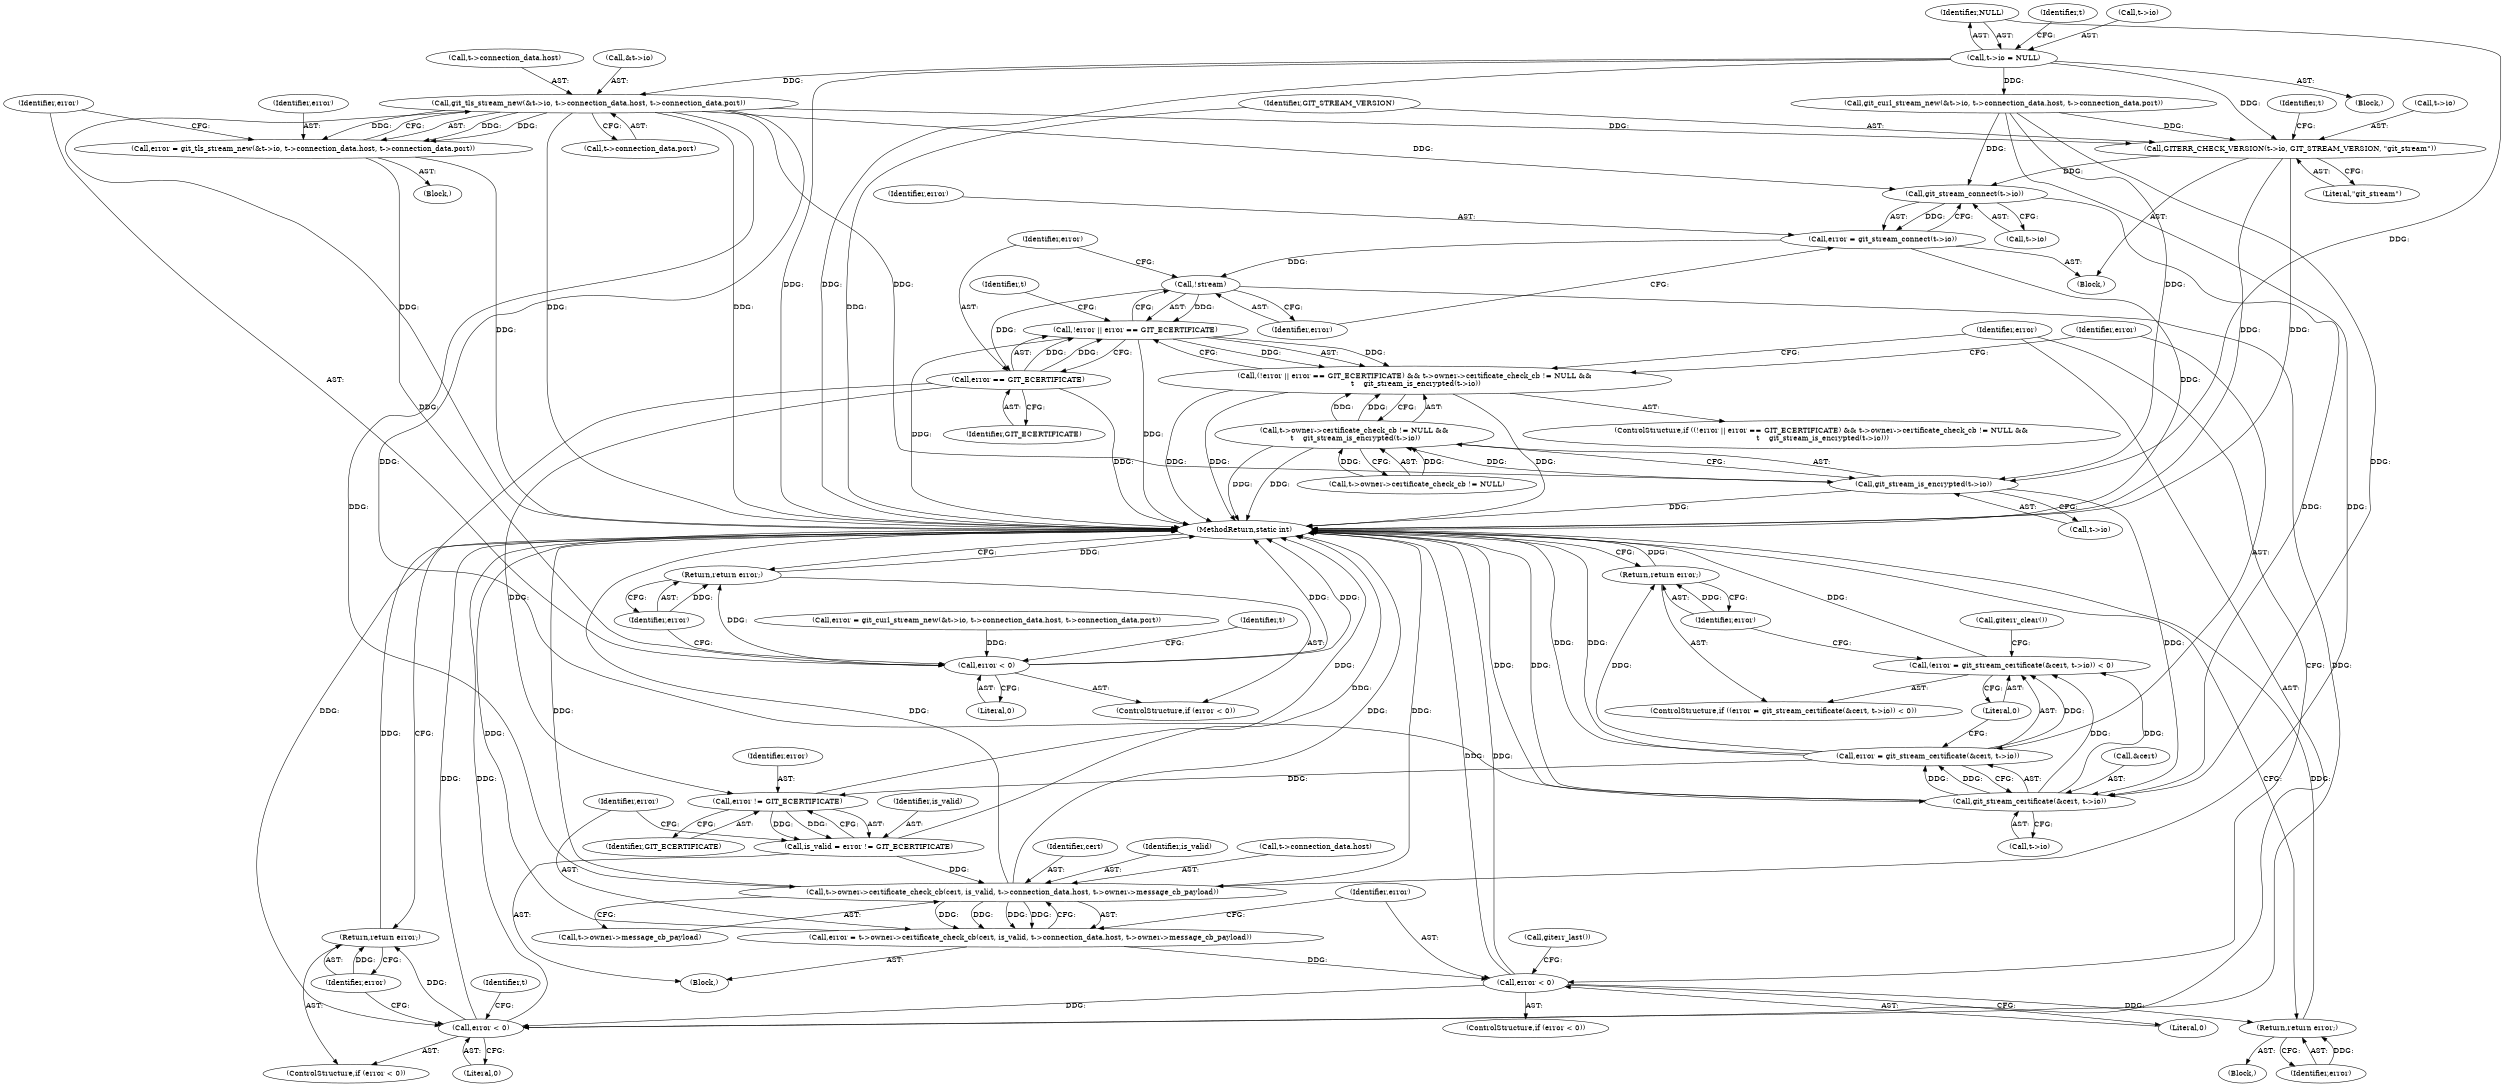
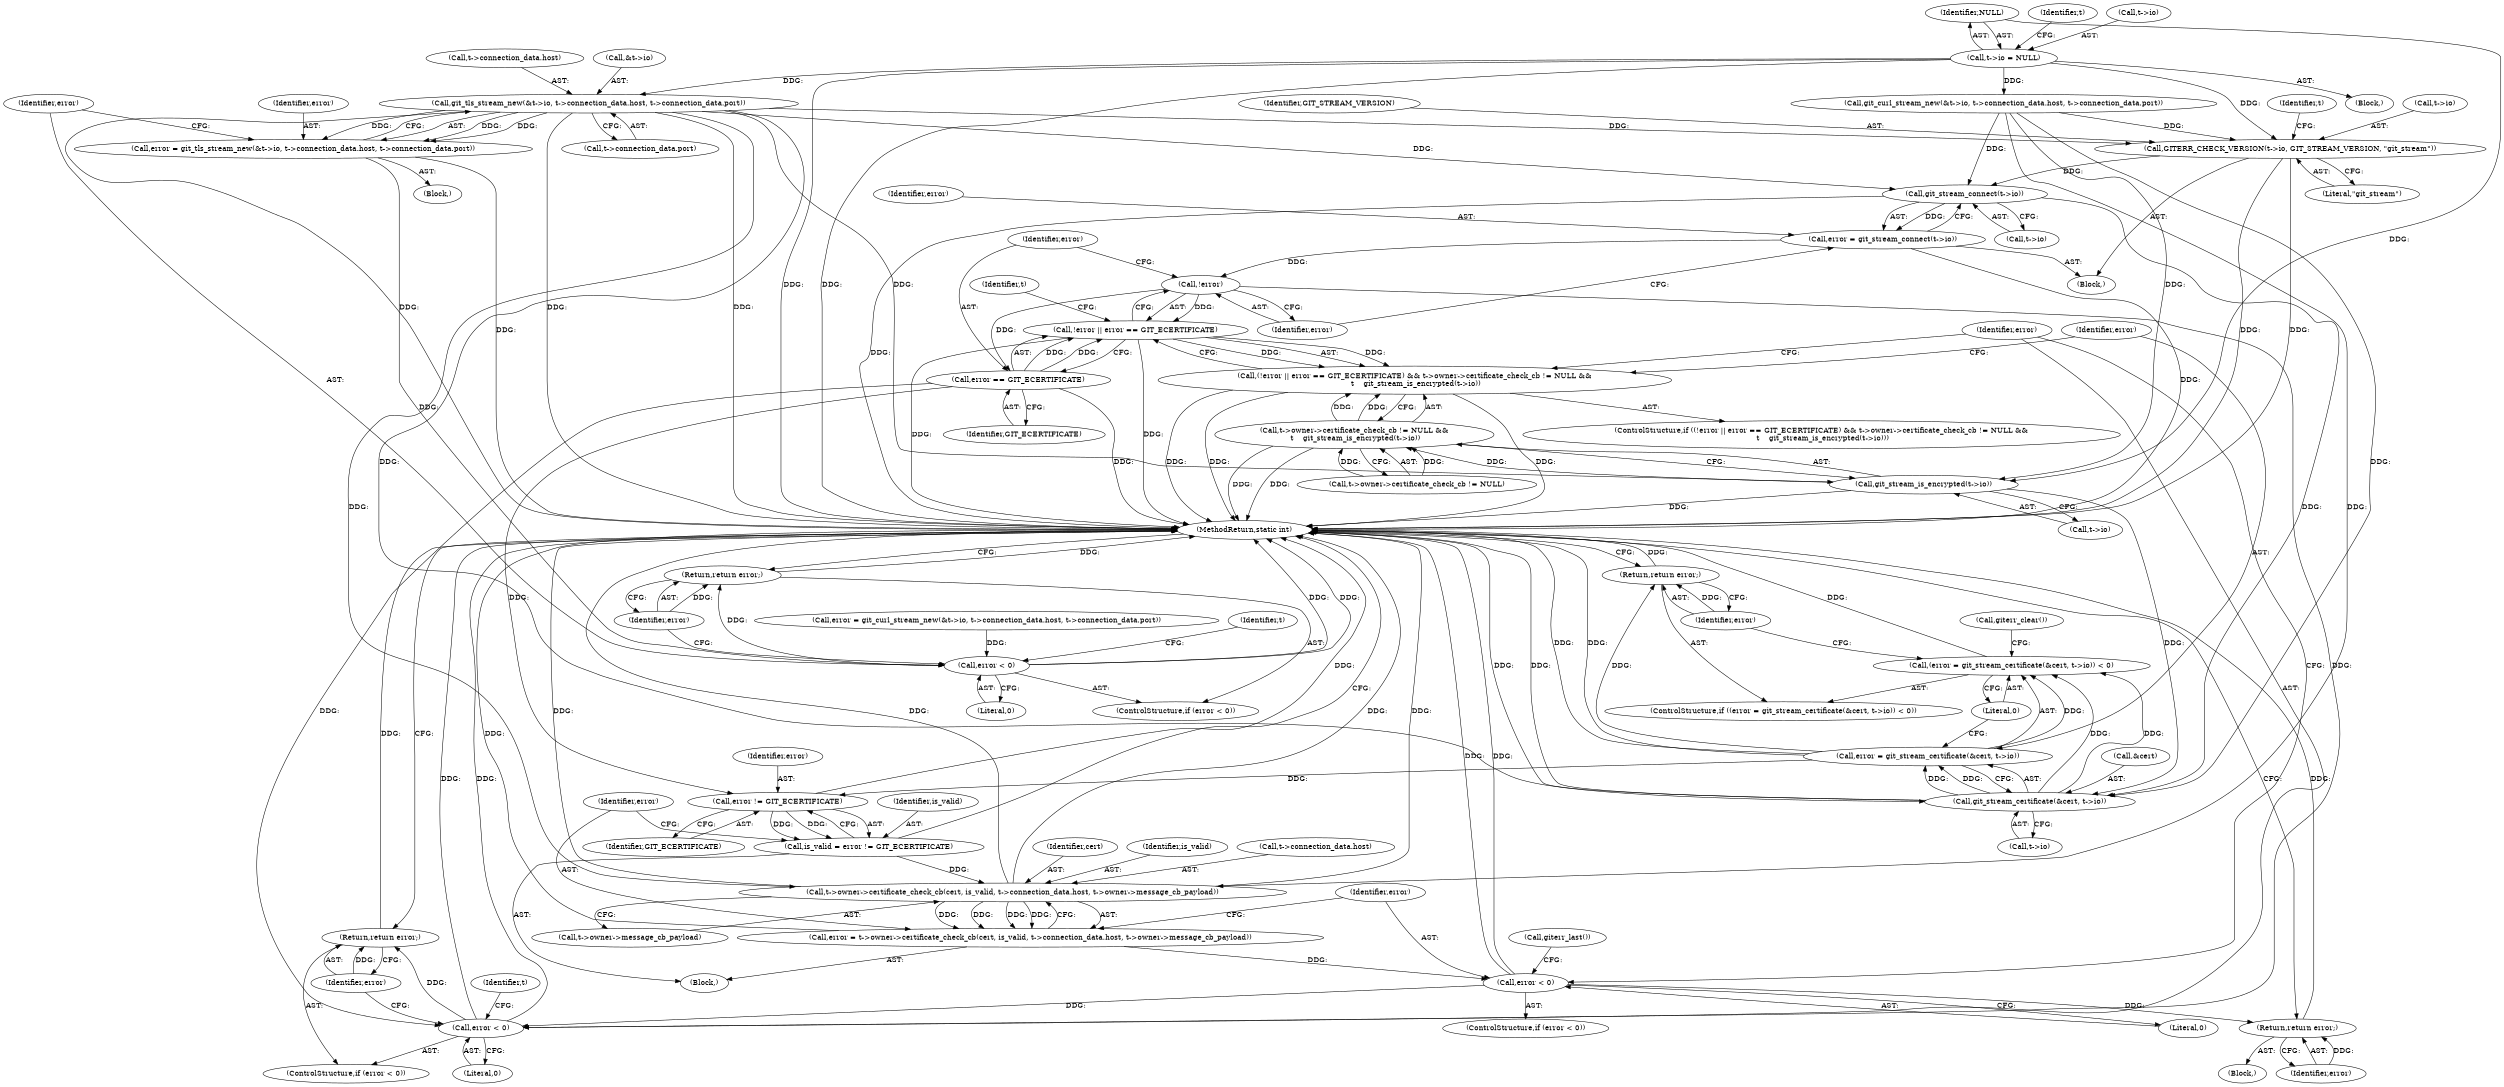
(1201, 285) -> (1201, 285)
(847, 304) -> (1126, 219)
(1363, 689) -> (1363, 689)
